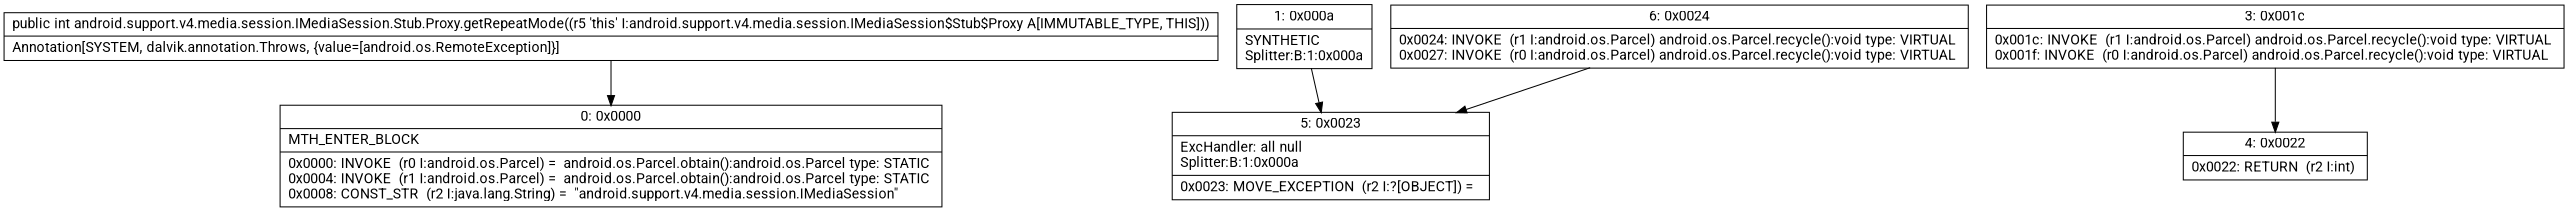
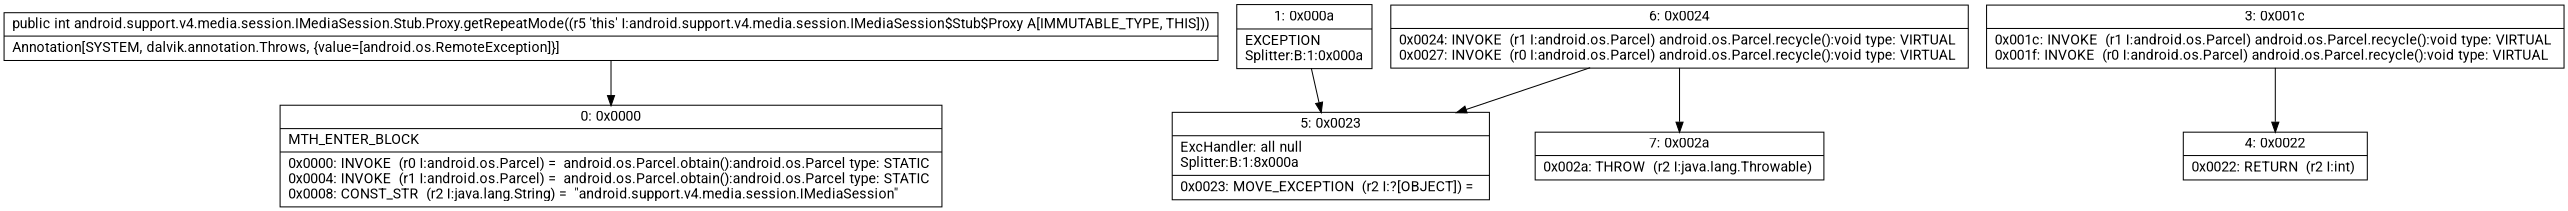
(1283, 41) -> (1283, 41)
none -> (1680, 156)
(1240, 163) -> (1240, 163)
